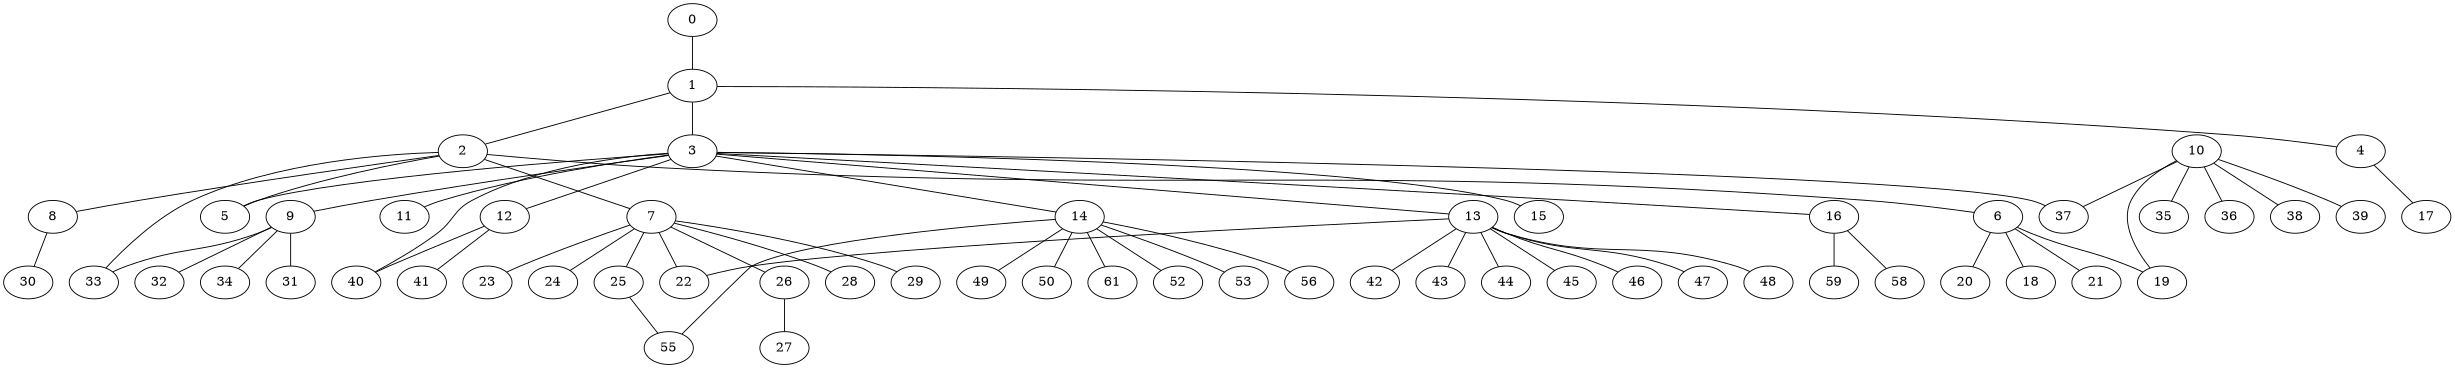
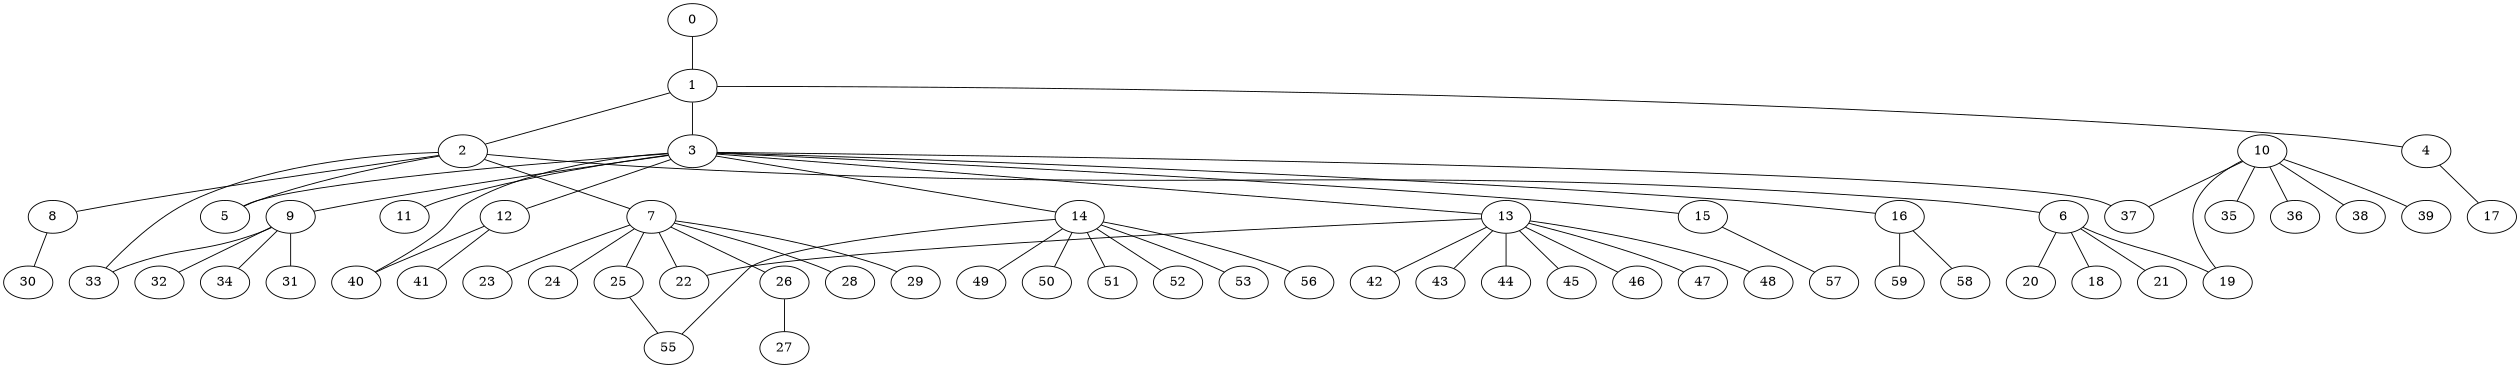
(1112, 282) -> (1112, 282)
none -> (1834, 282)
